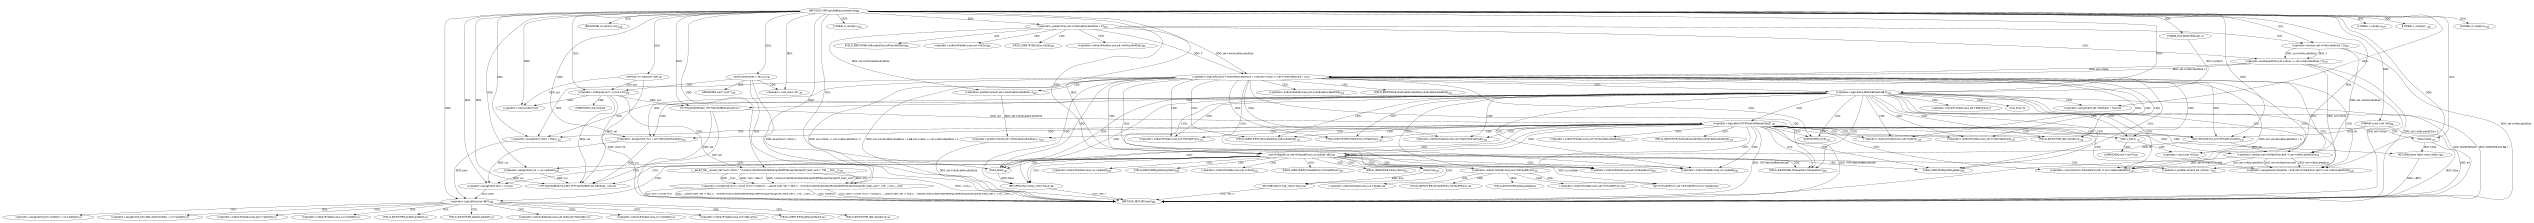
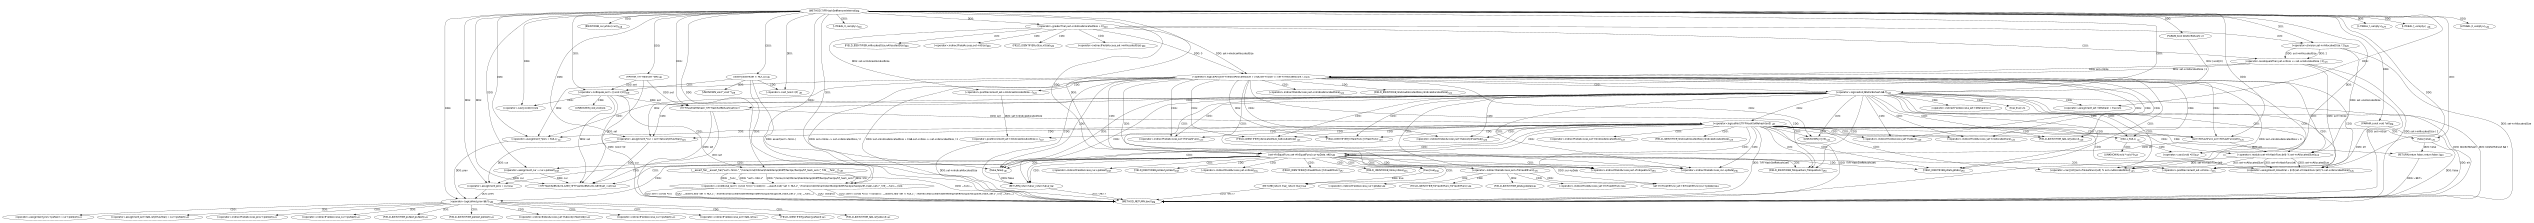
(570, 83) -> (664, 96)
(2309, 135) -> (2302, 166)
